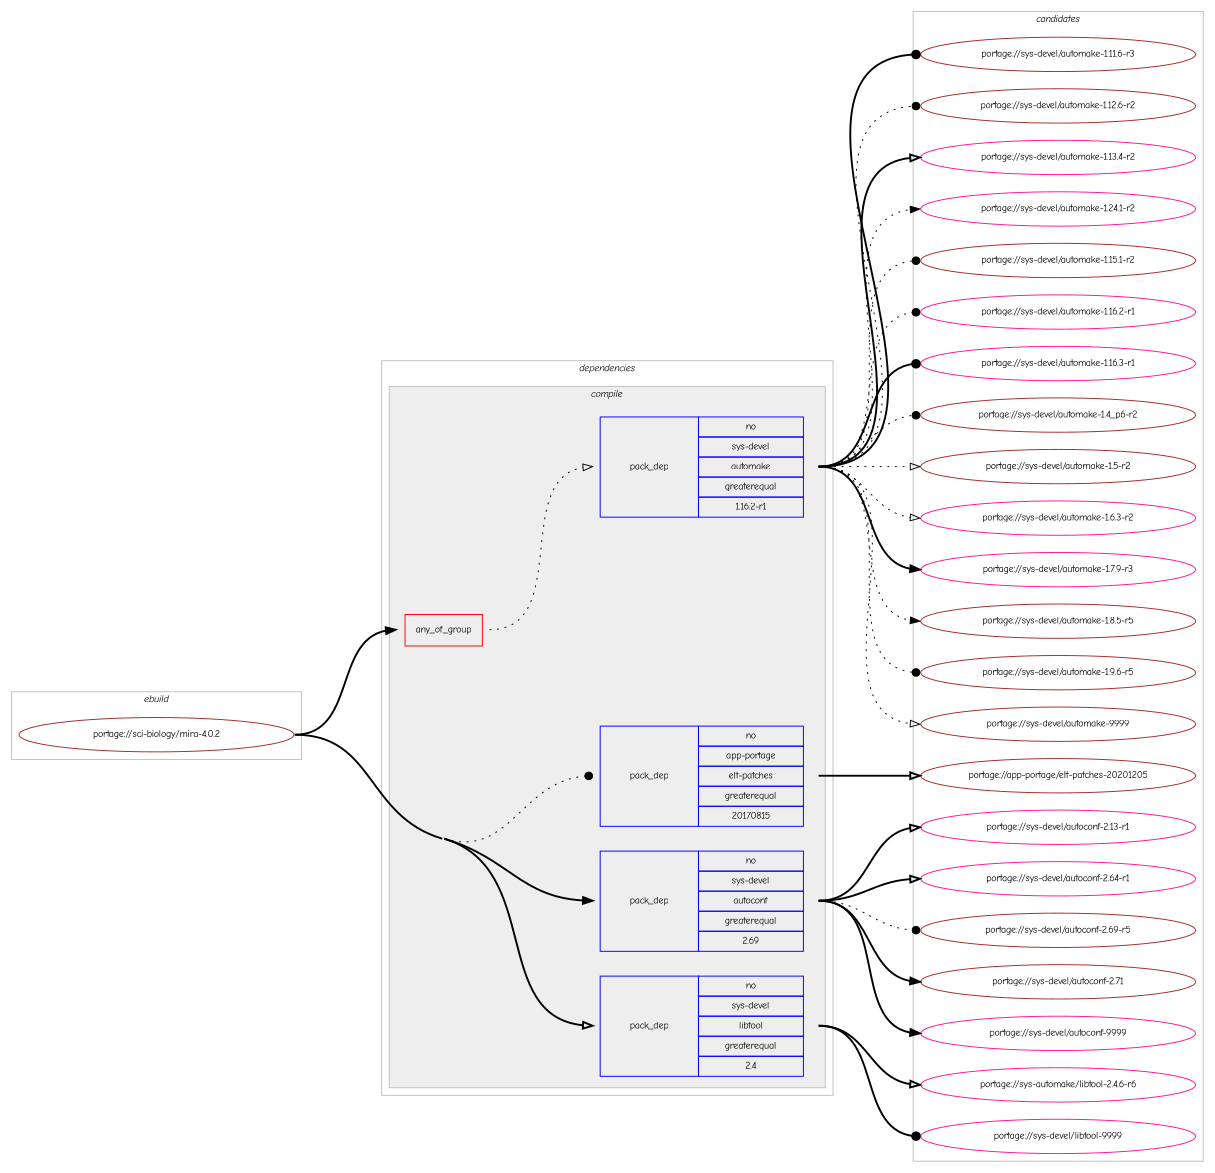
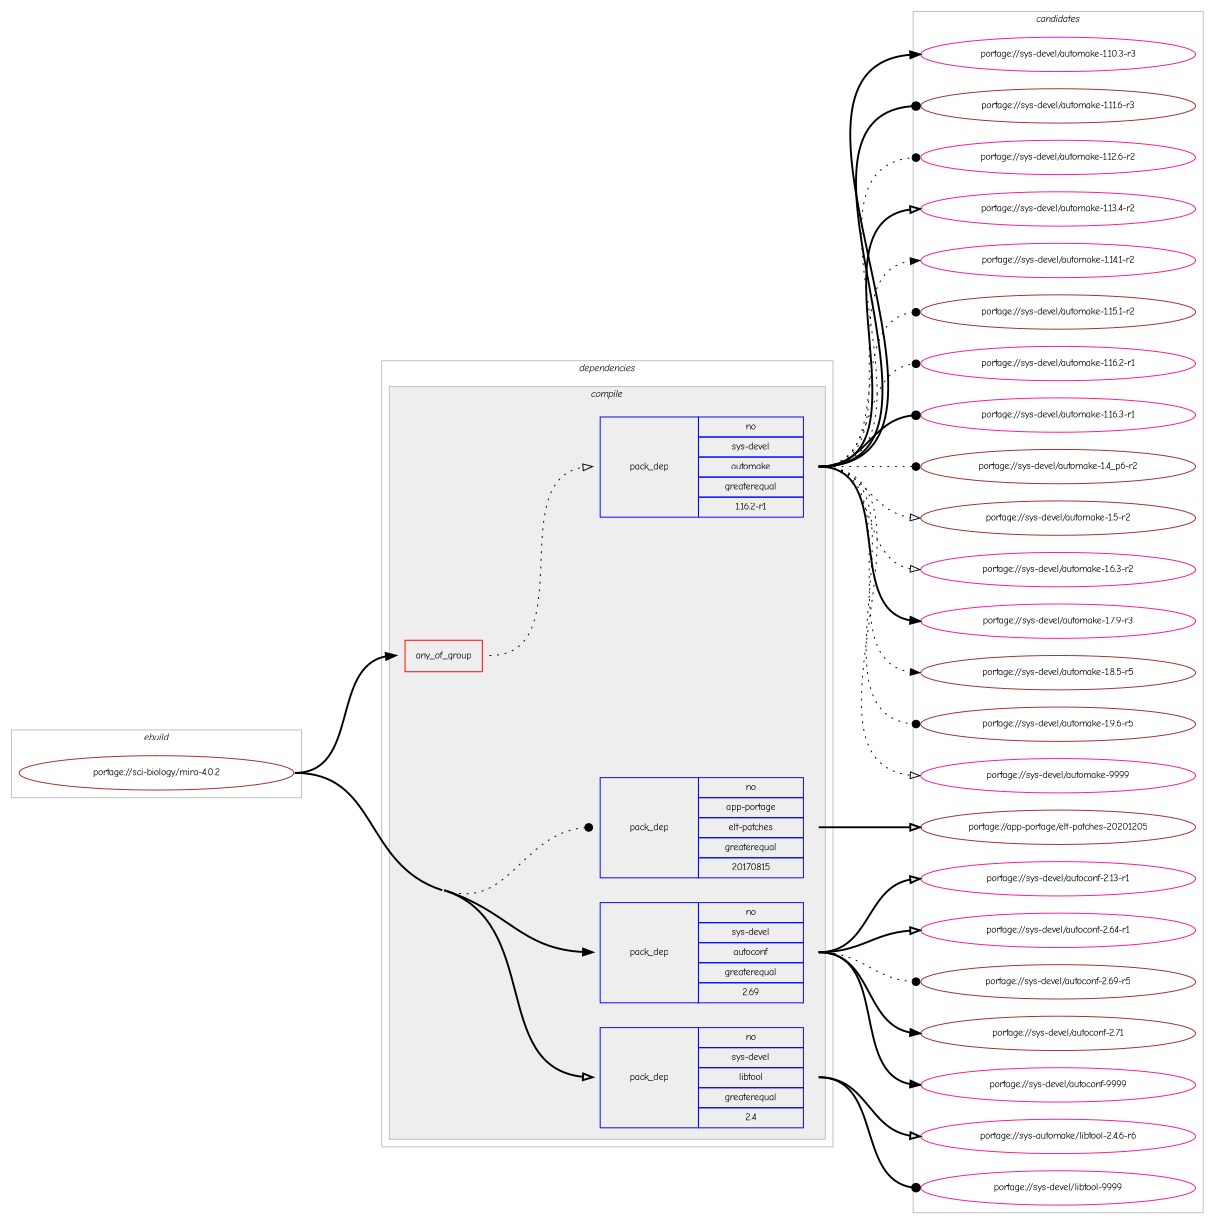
none -> (1058, 54)
(1058, 106) -> (1058, 157)
(1058, 209) -> (1058, 260)
(1058, 724) -> (1058, 776)
